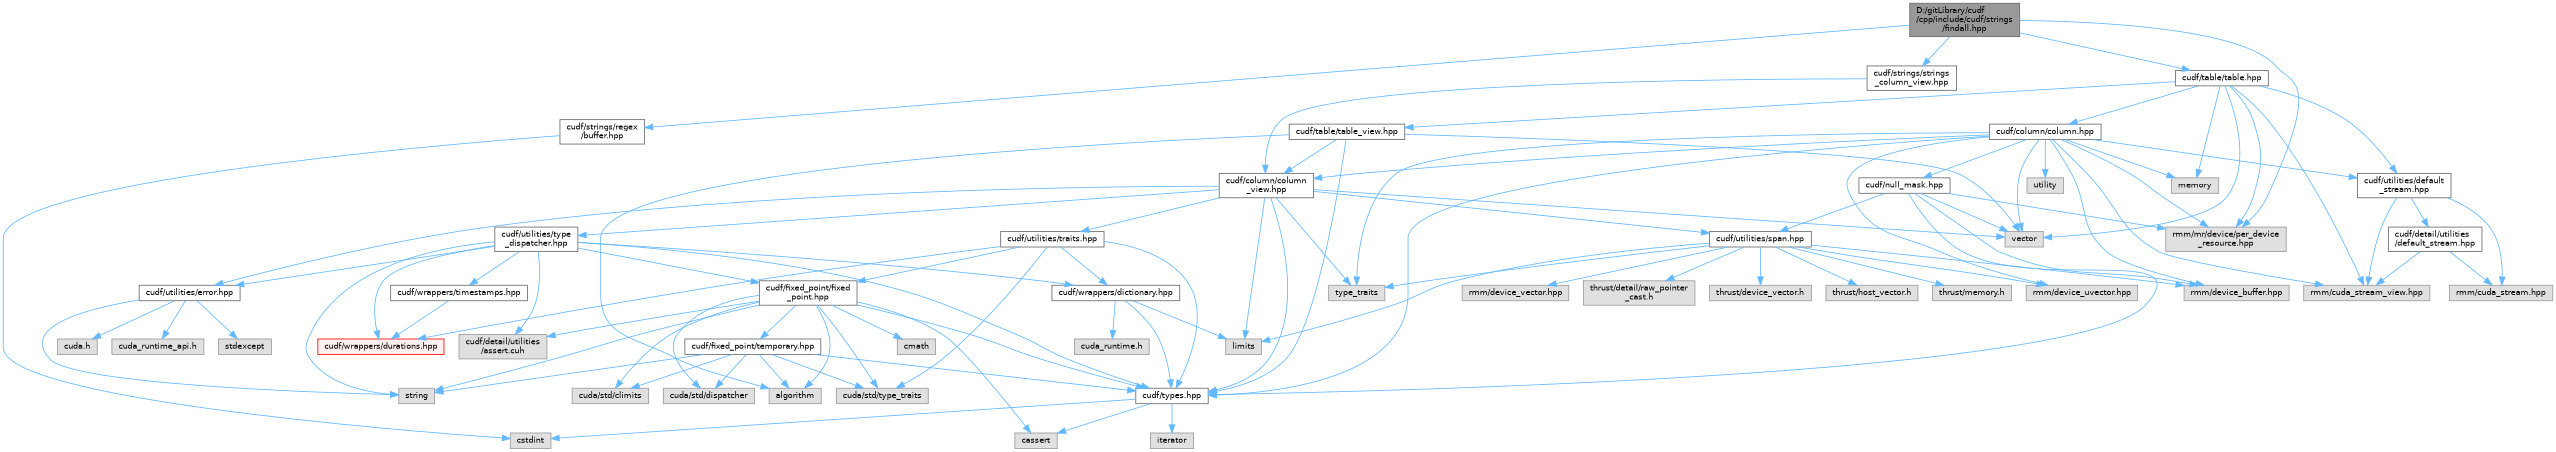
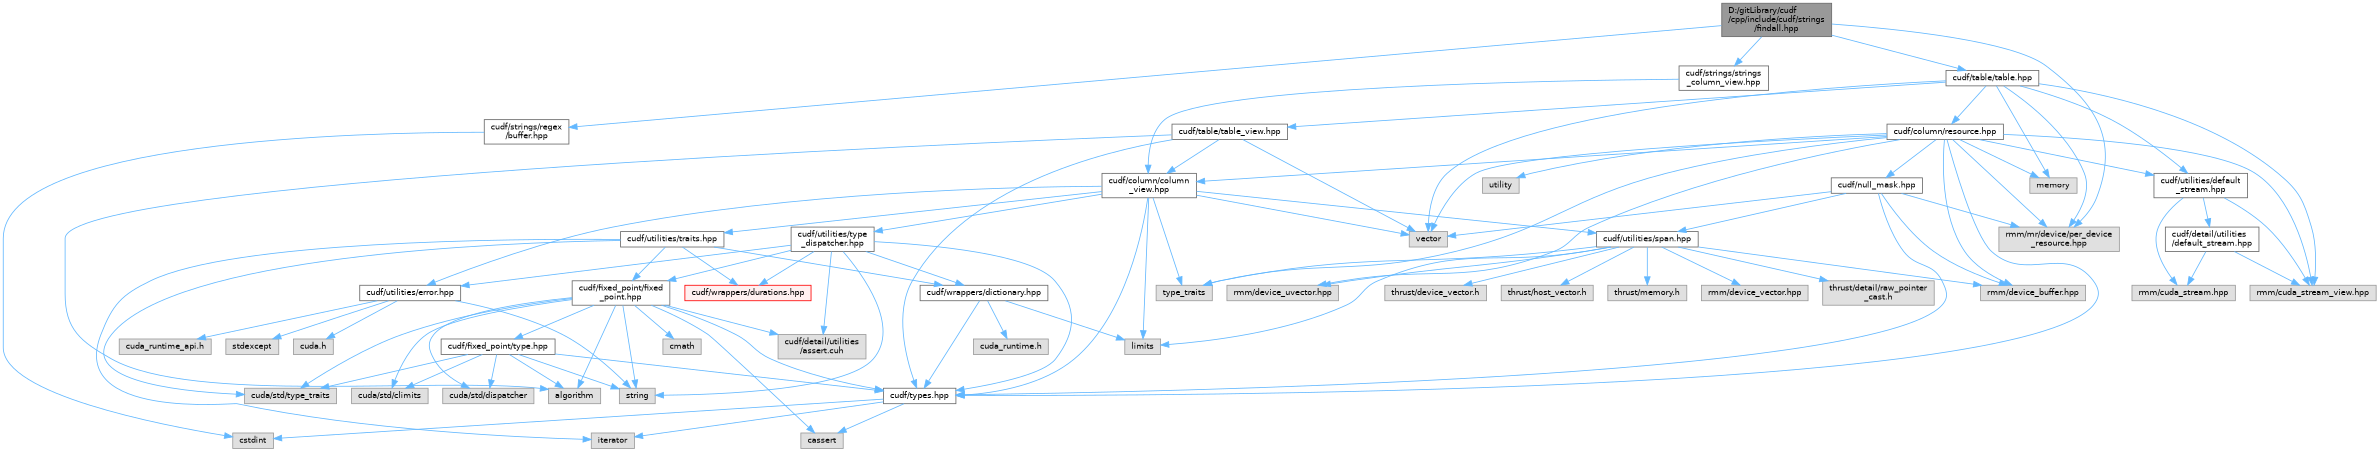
(2045, 132) -> (1945, 132)
(1189, 286) -> (104, 326)
(459, 293) -> none
(753, 347) -> (498, 347)
